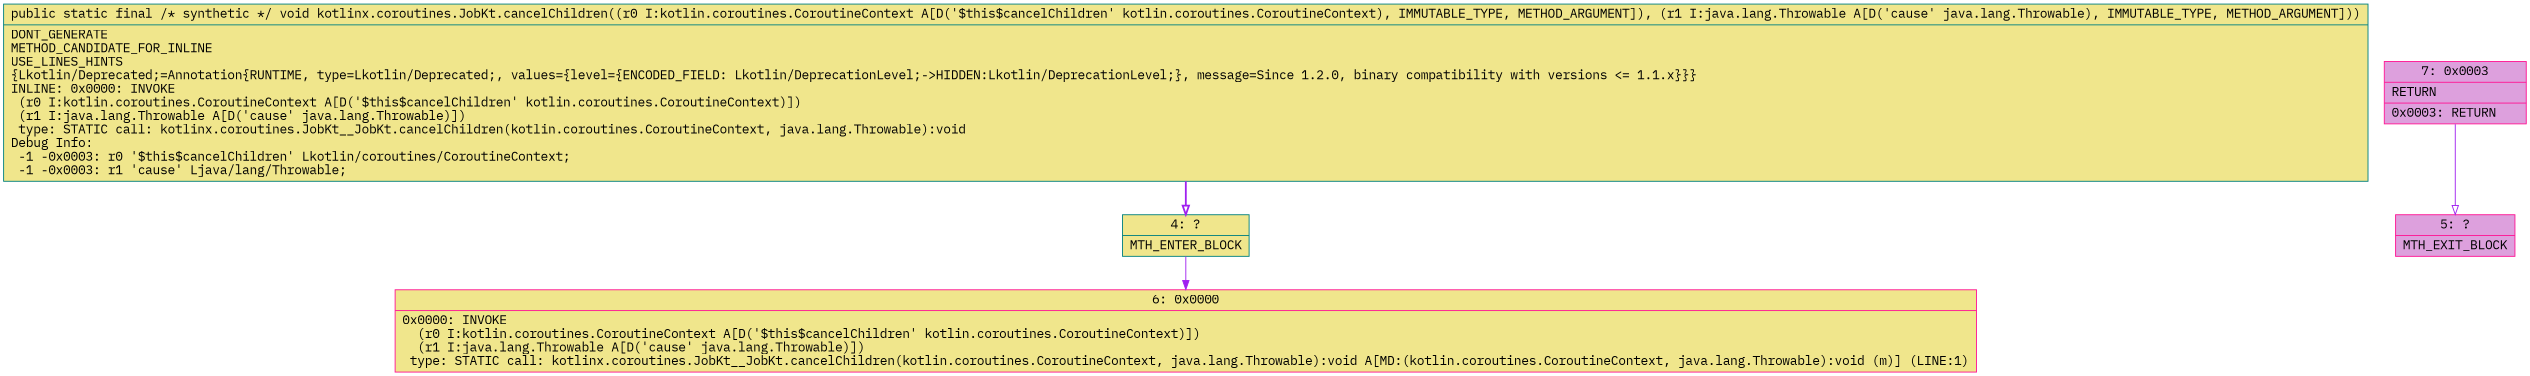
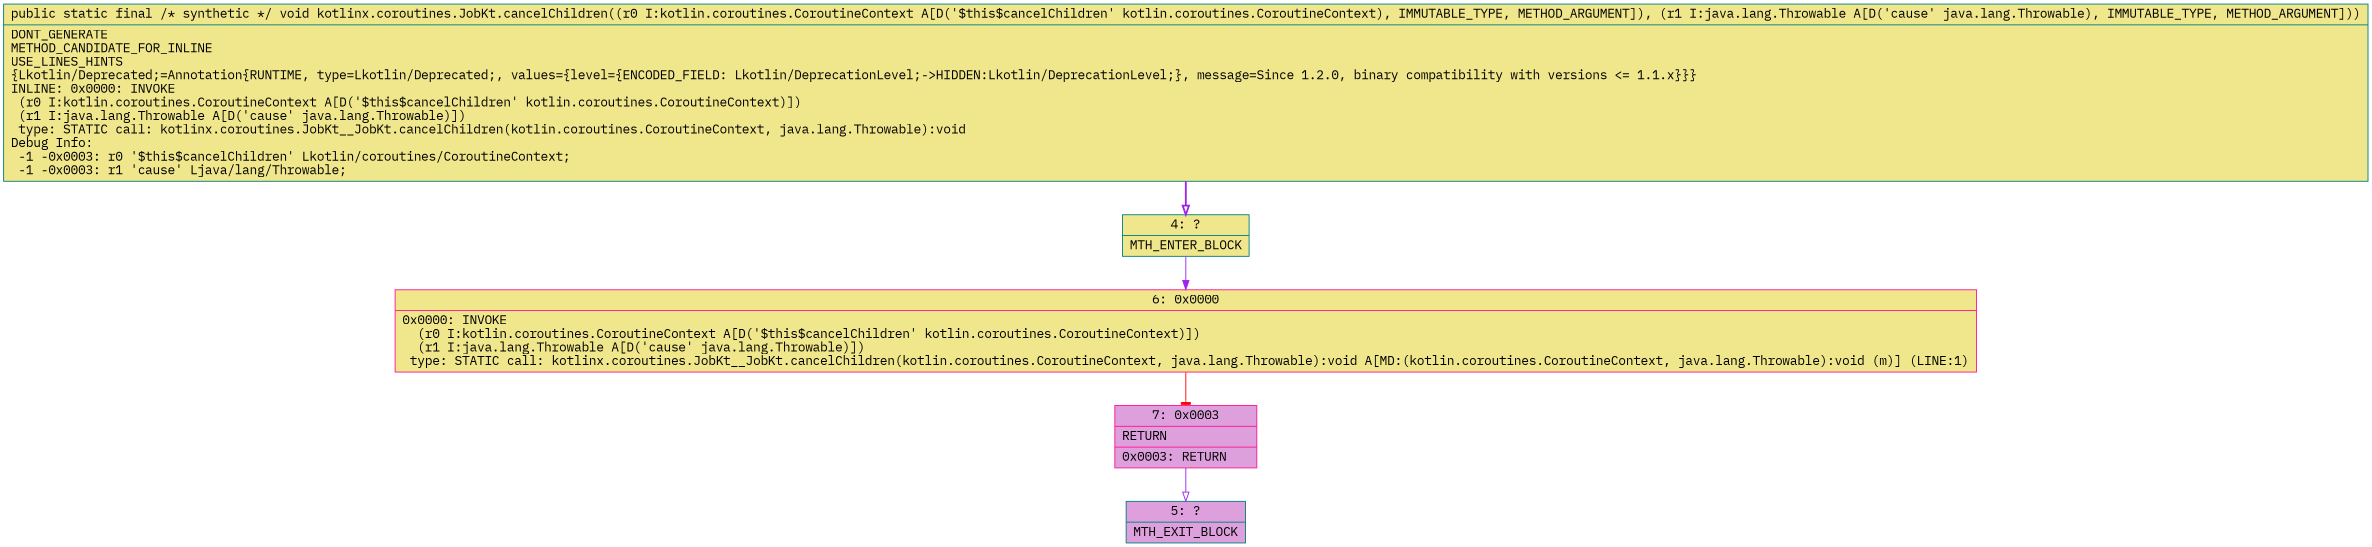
(2455, 236) -> (1186, 522)
none -> (1186, 386)
